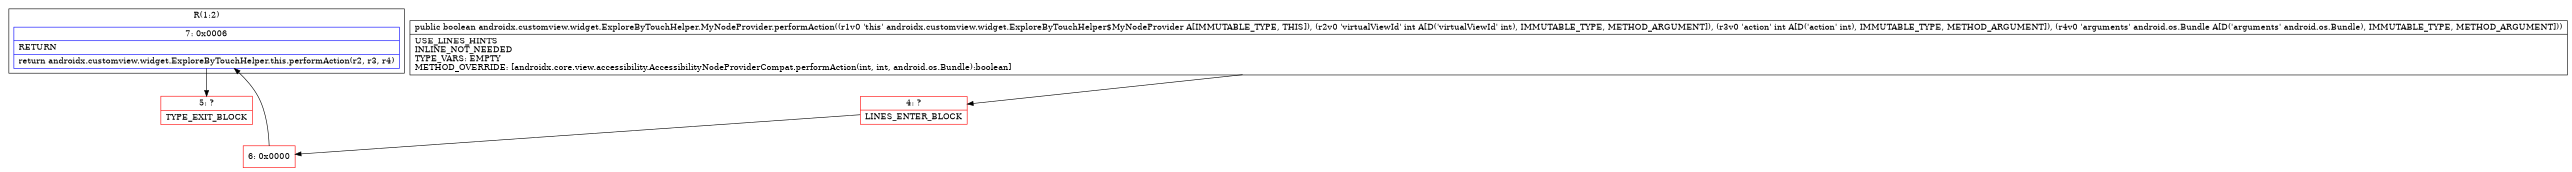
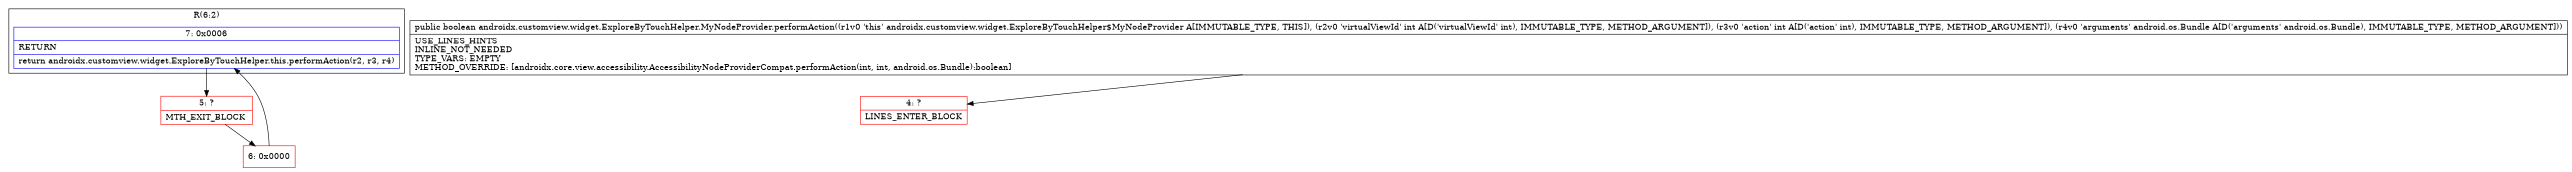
(207, 16) -> (207, 16)
(207, 117) -> (206, 117)
(581, 134) -> (238, 133)
